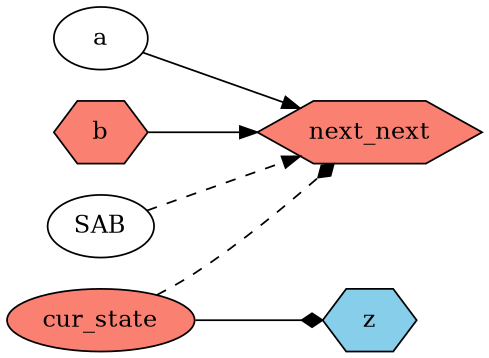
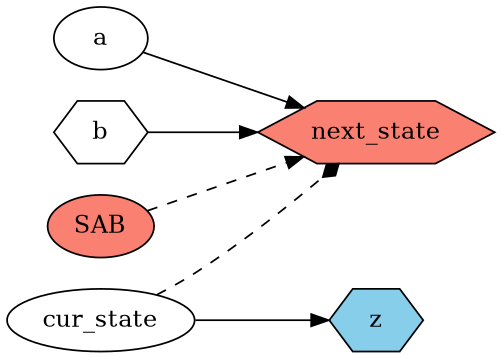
(101, 132) -> (101, 132)
(370, 132) -> (376, 132)
(101, 226) -> (101, 226)
(101, 320) -> (101, 320)
(248, 320) -> (253, 320)
